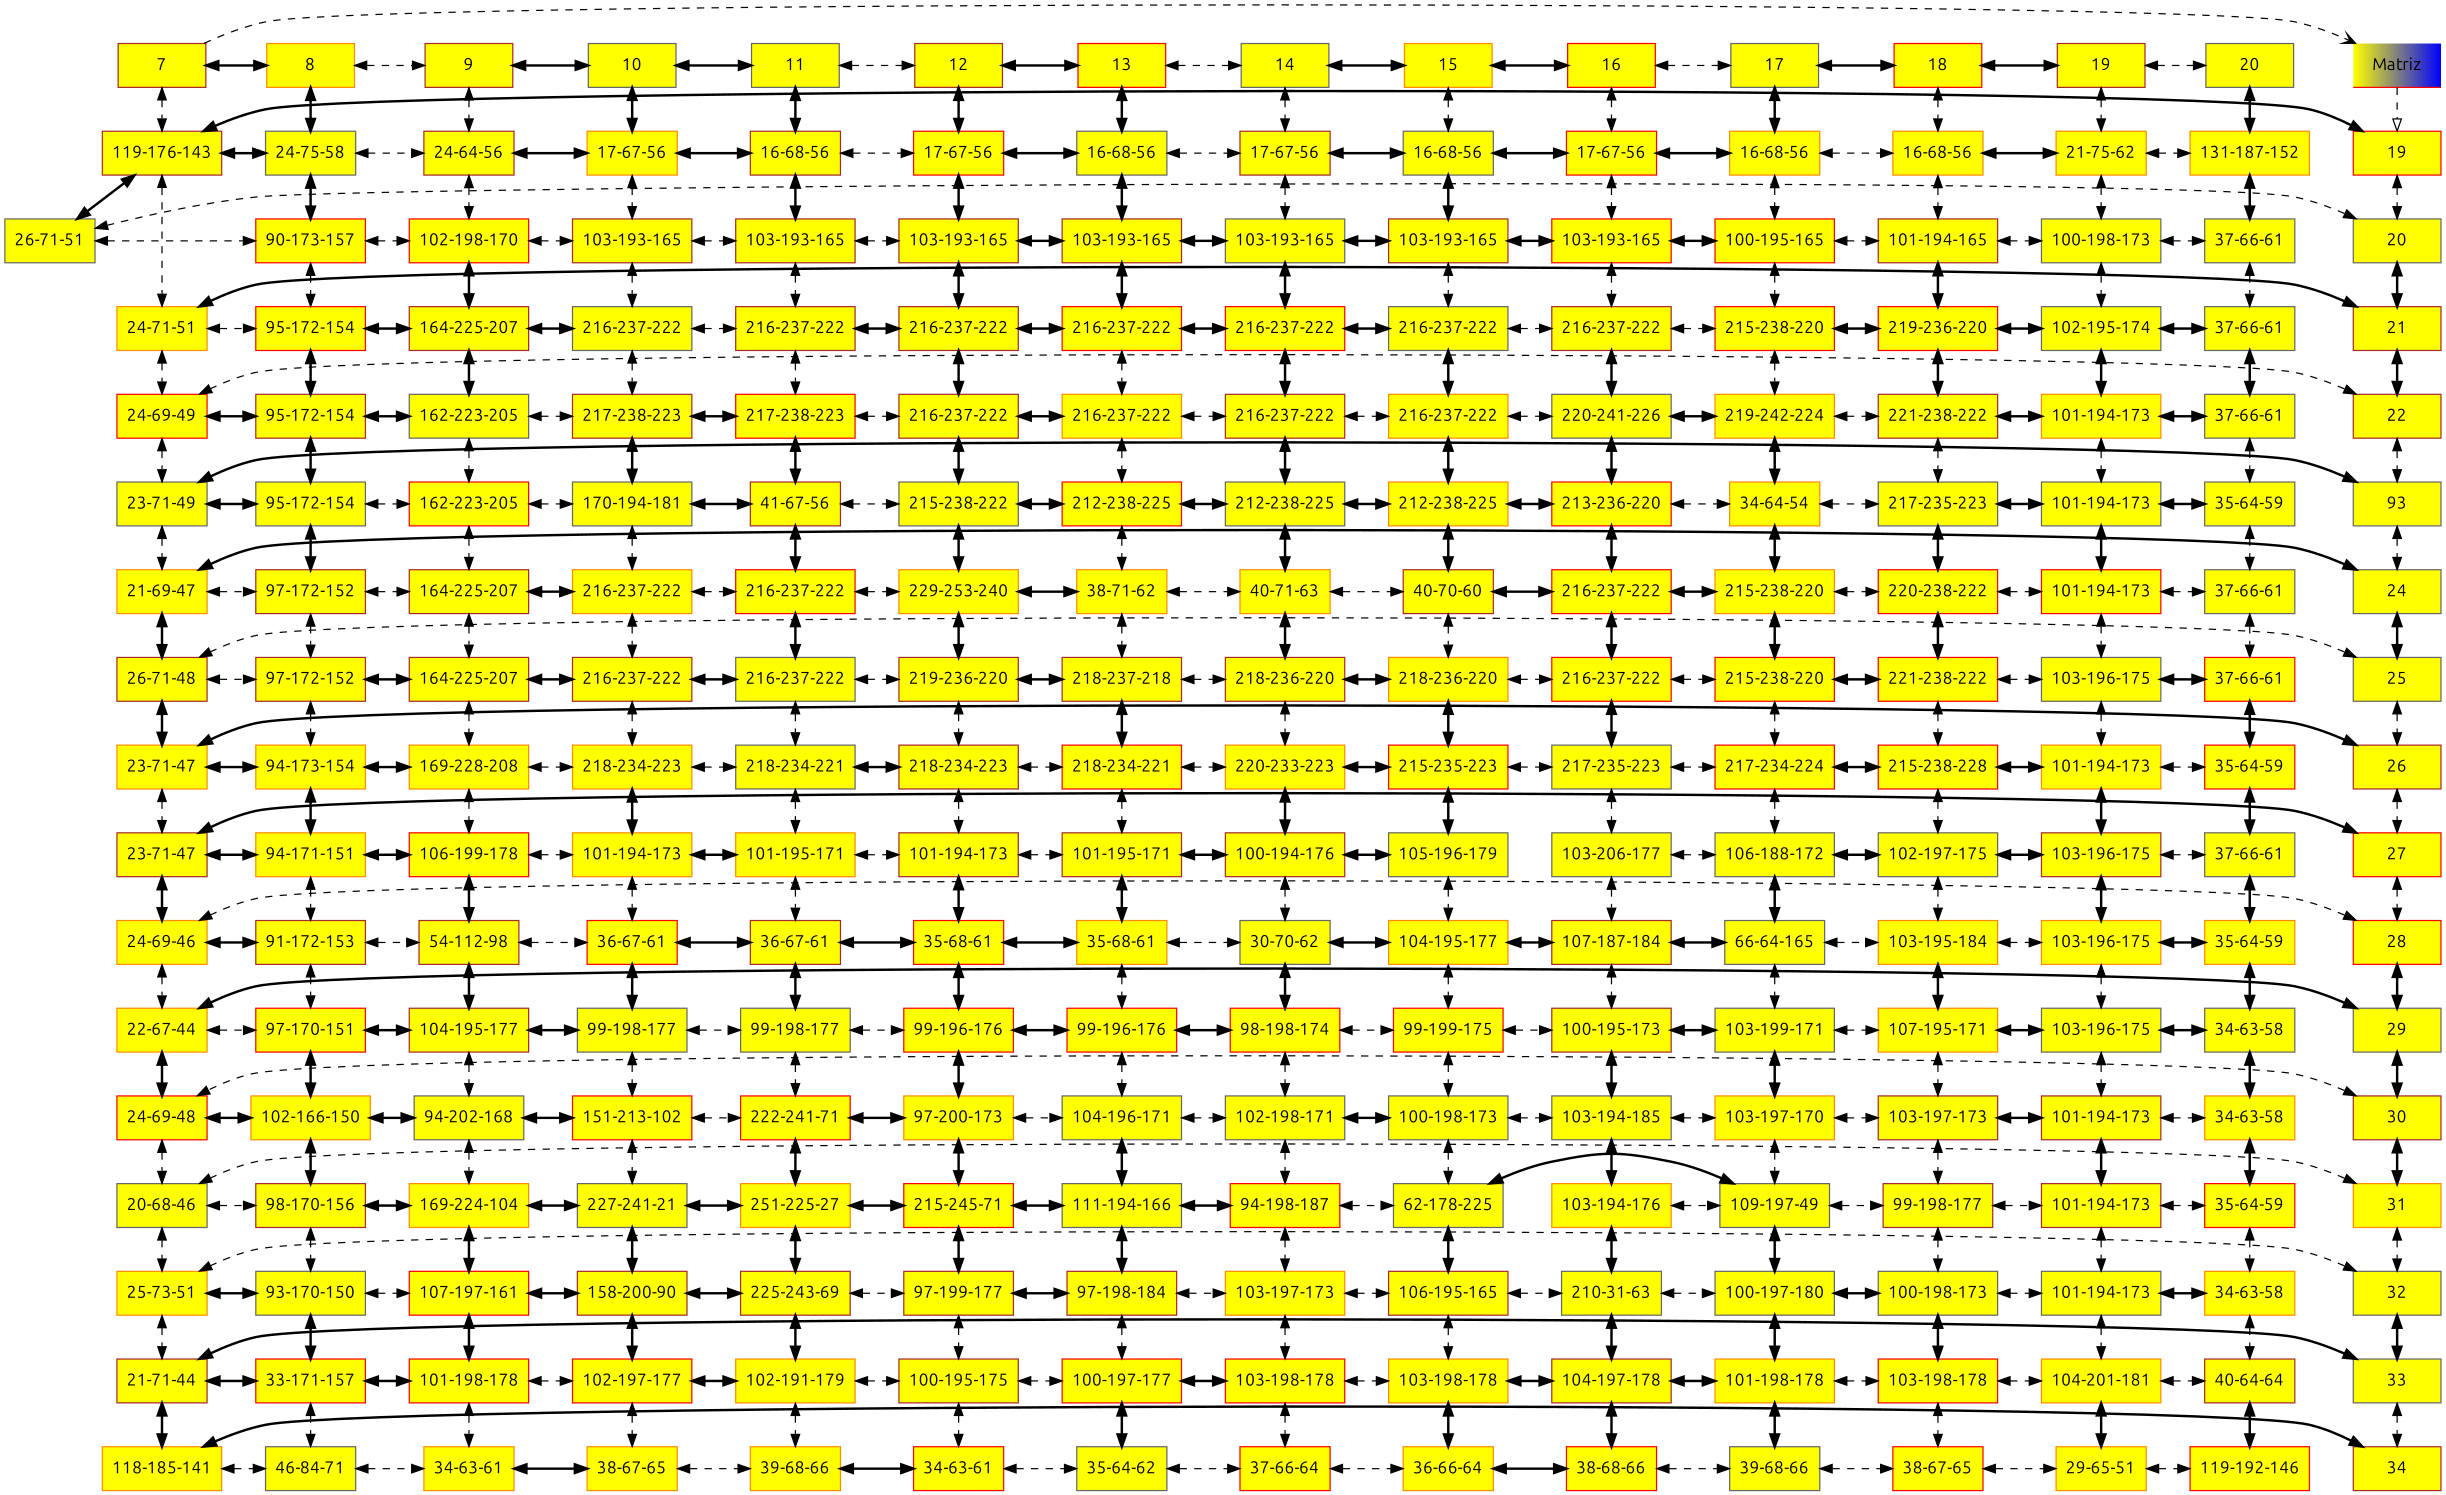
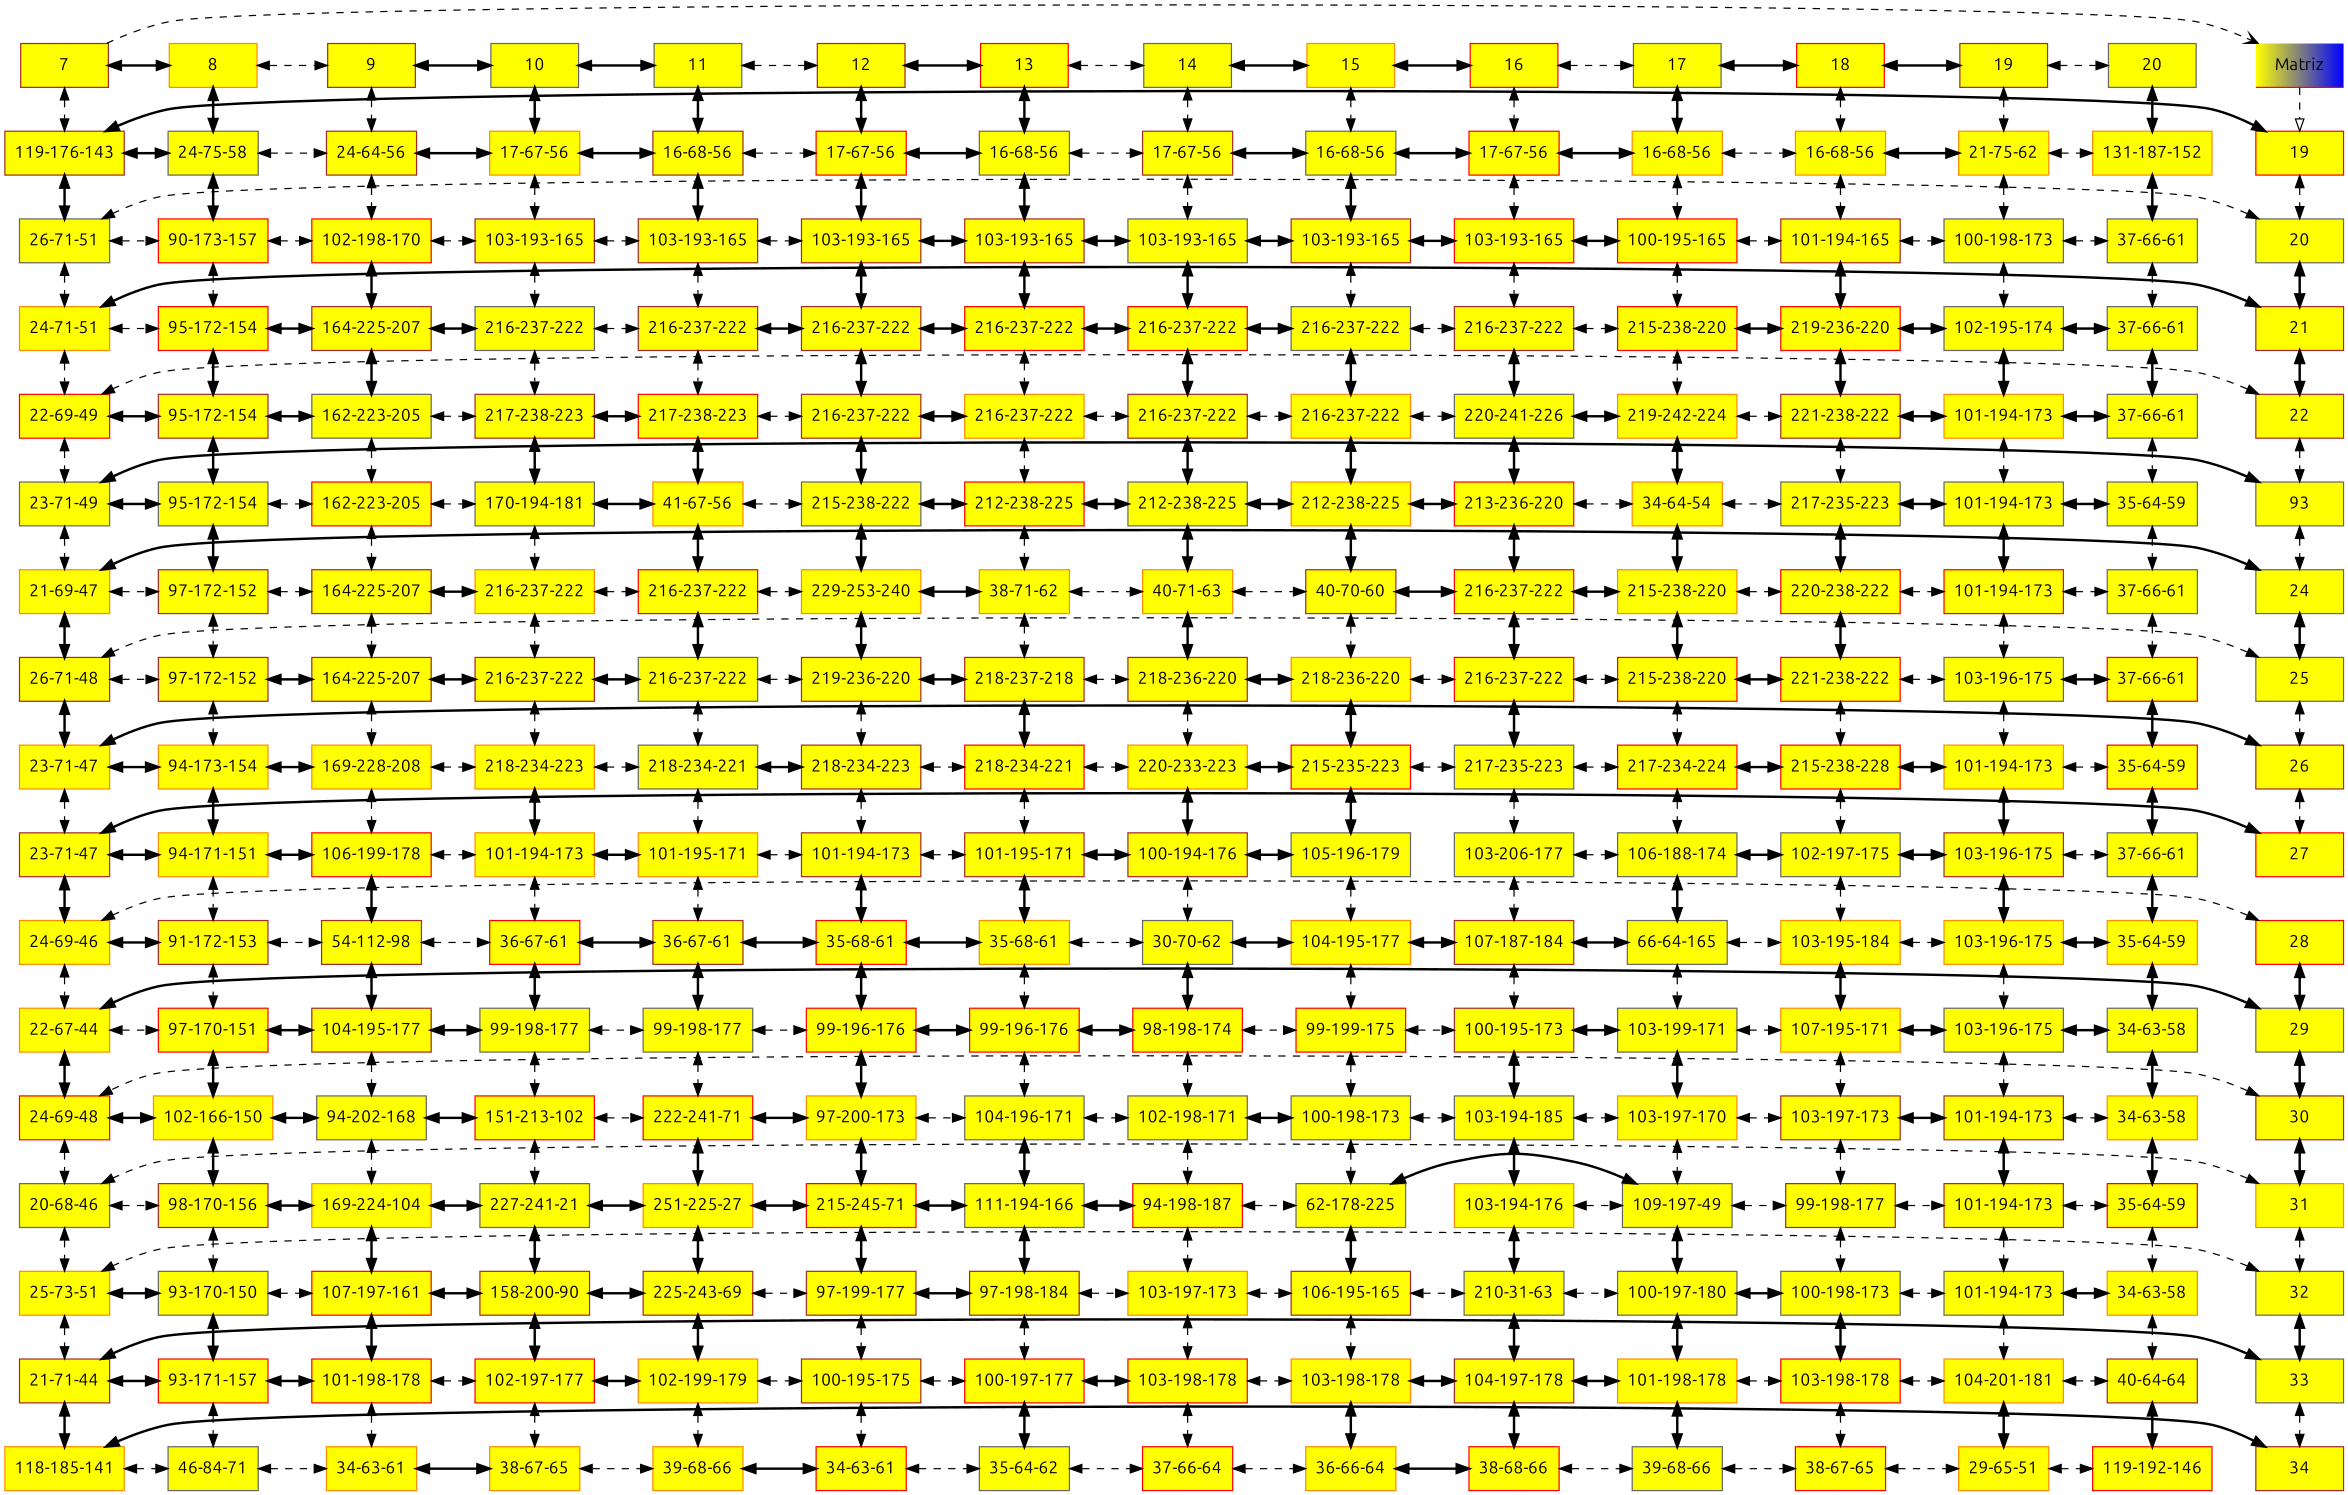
(162, 233) -> (65, 285)
(162, 416) -> (65, 416)
(795, 504) -> (698, 504)
(1775, 855) -> (1677, 855)
(2397, 898) -> none
(311, 1381) -> (213, 1381)
(795, 1381) -> (698, 1381)
